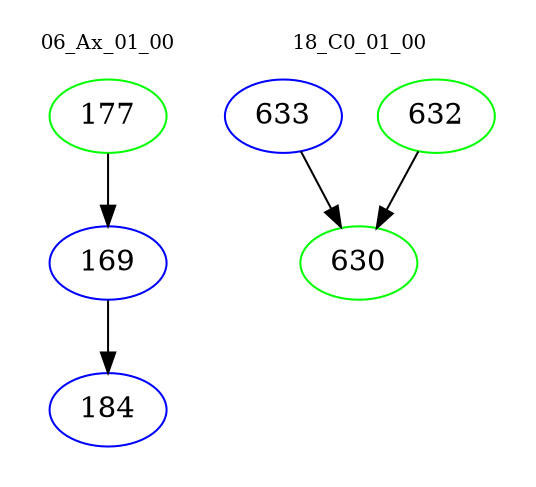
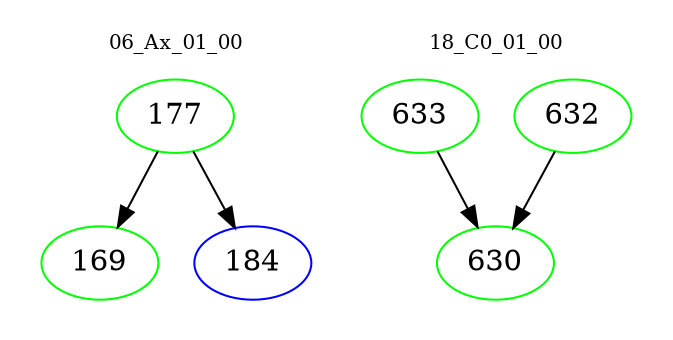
(283, 116) -> (420, 116)
(108, 263) -> (100, 263)
(108, 326) -> (209, 180)
